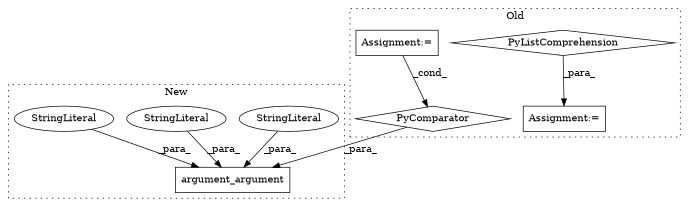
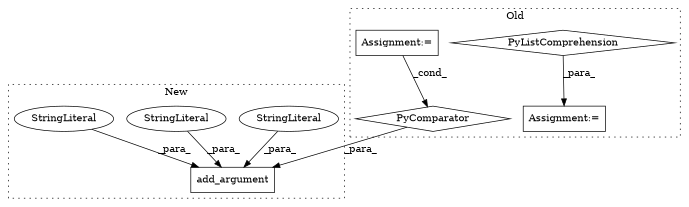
(233, 180) -> (233, 180)
